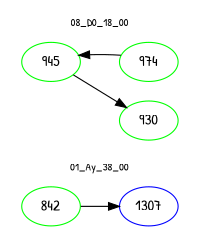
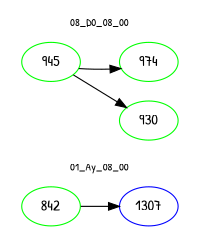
(100, 23) -> (100, 23)
(105, 55) -> (94, 69)
(100, 168) -> (100, 168)
